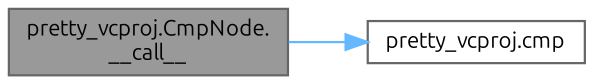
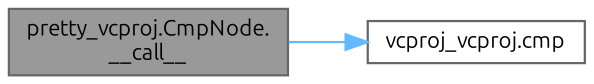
(476, 42) -> (476, 42)
